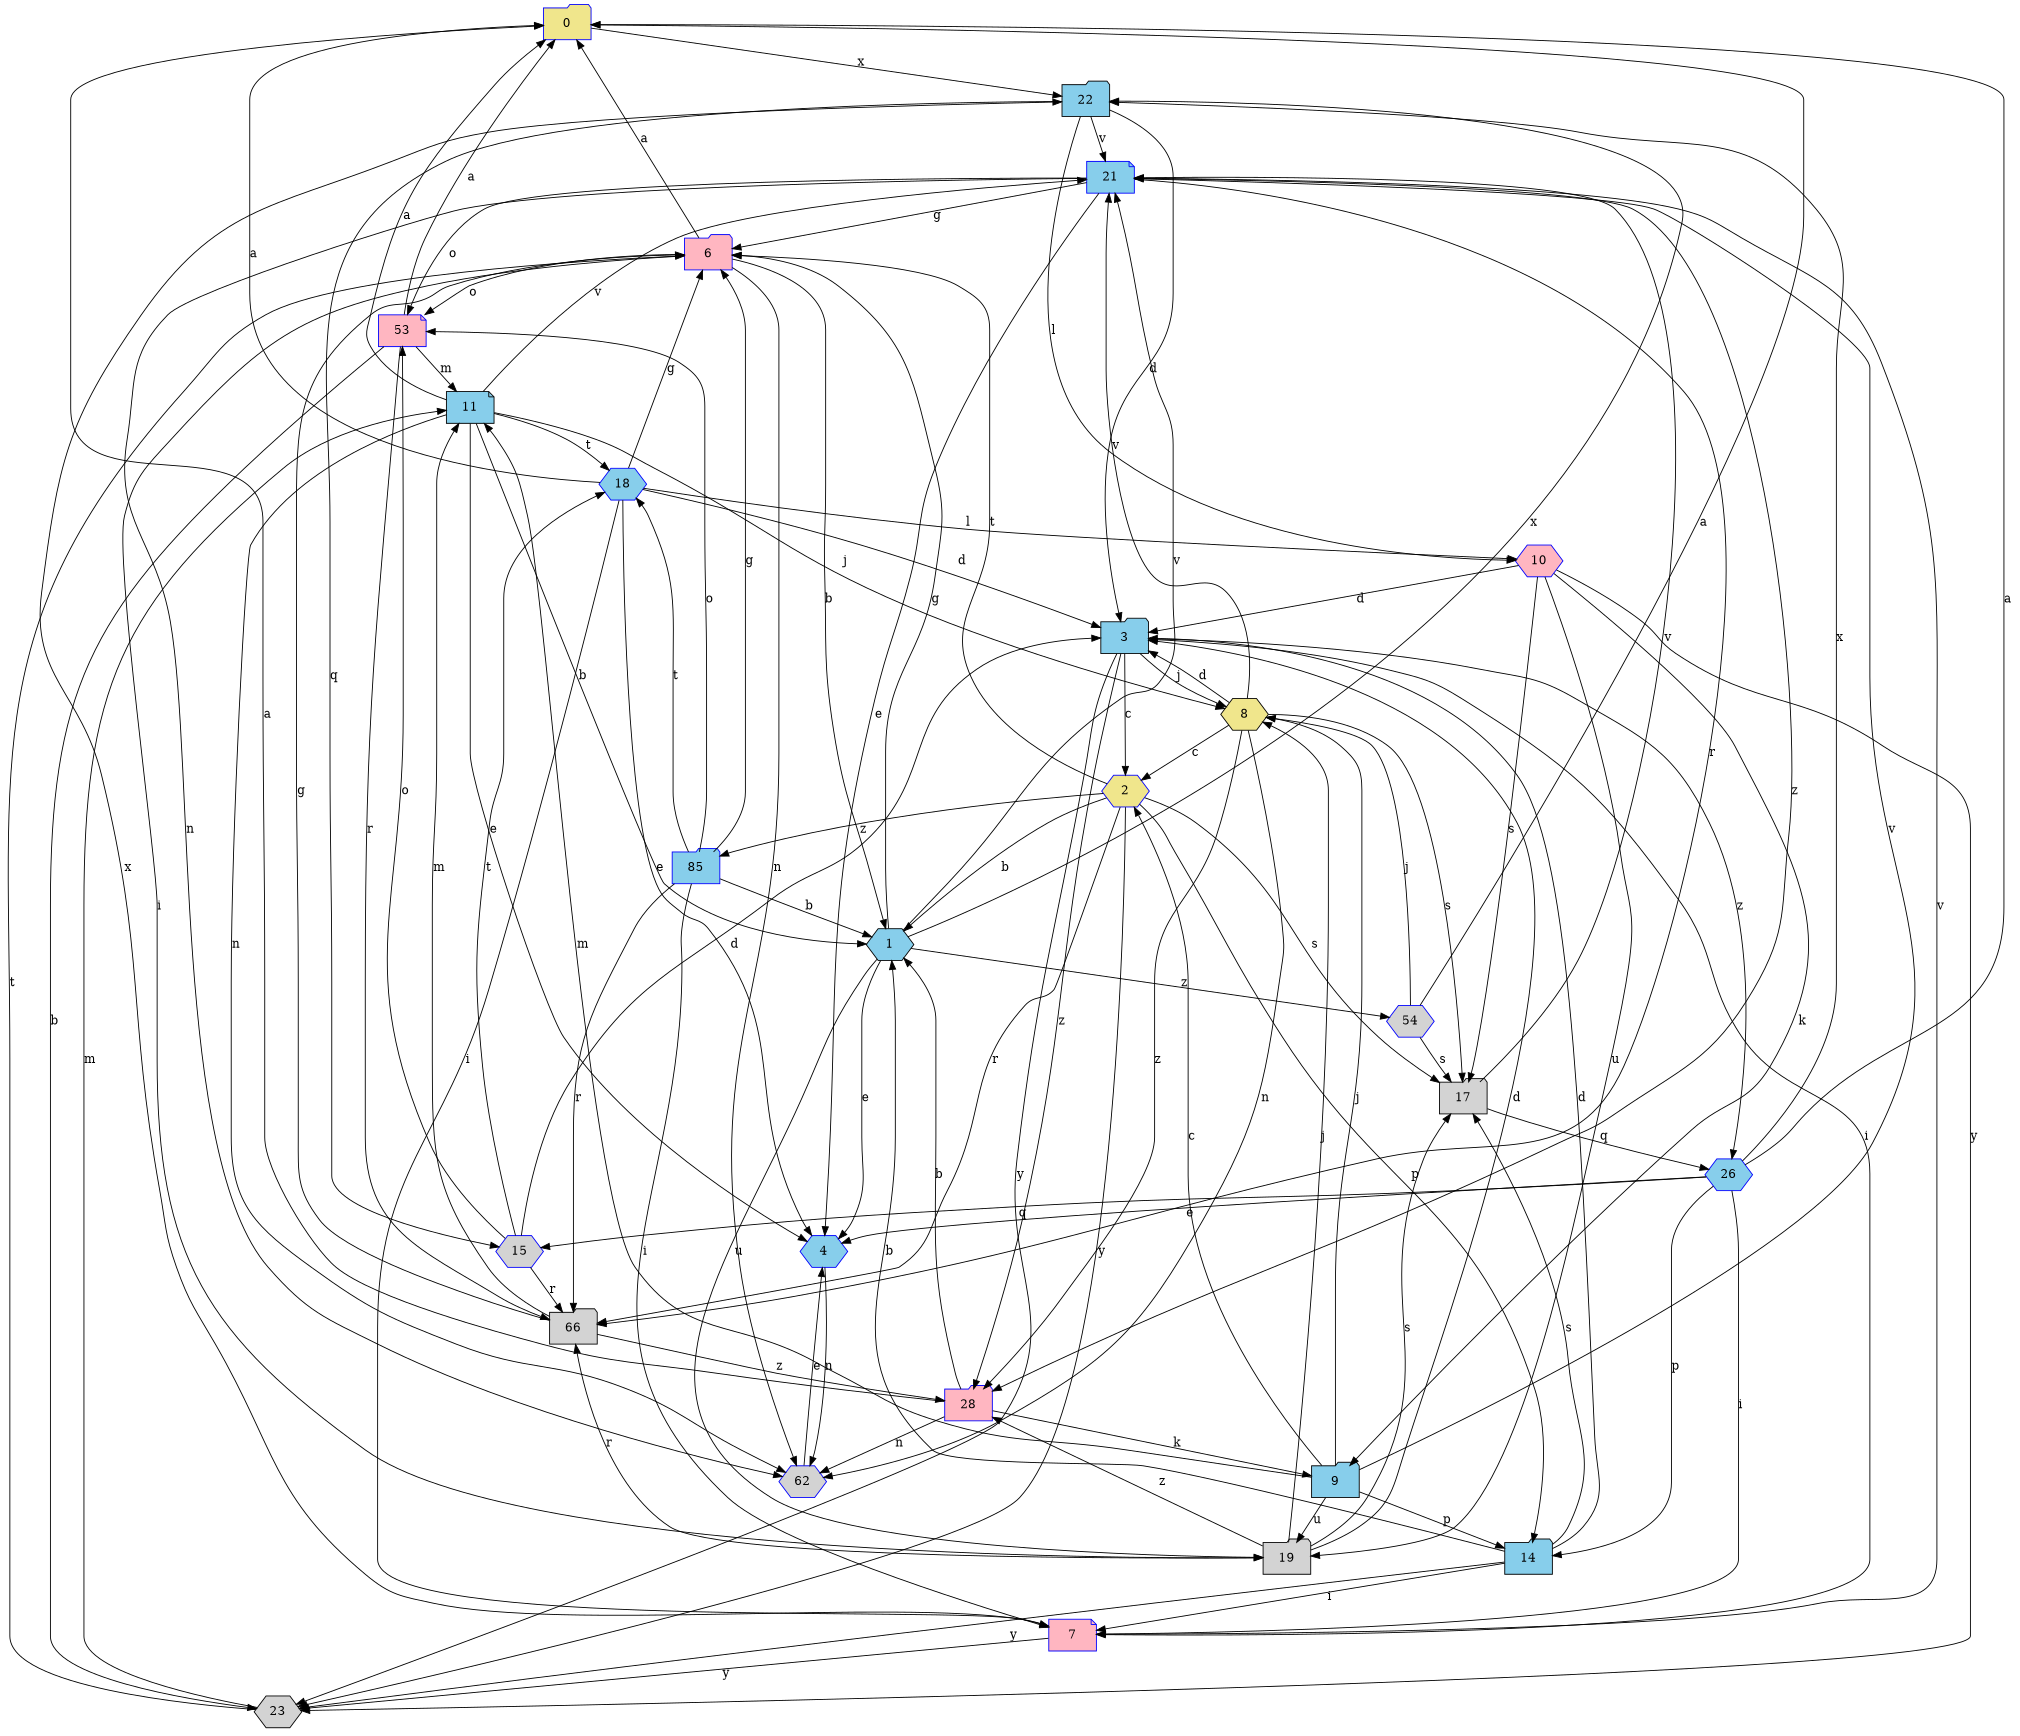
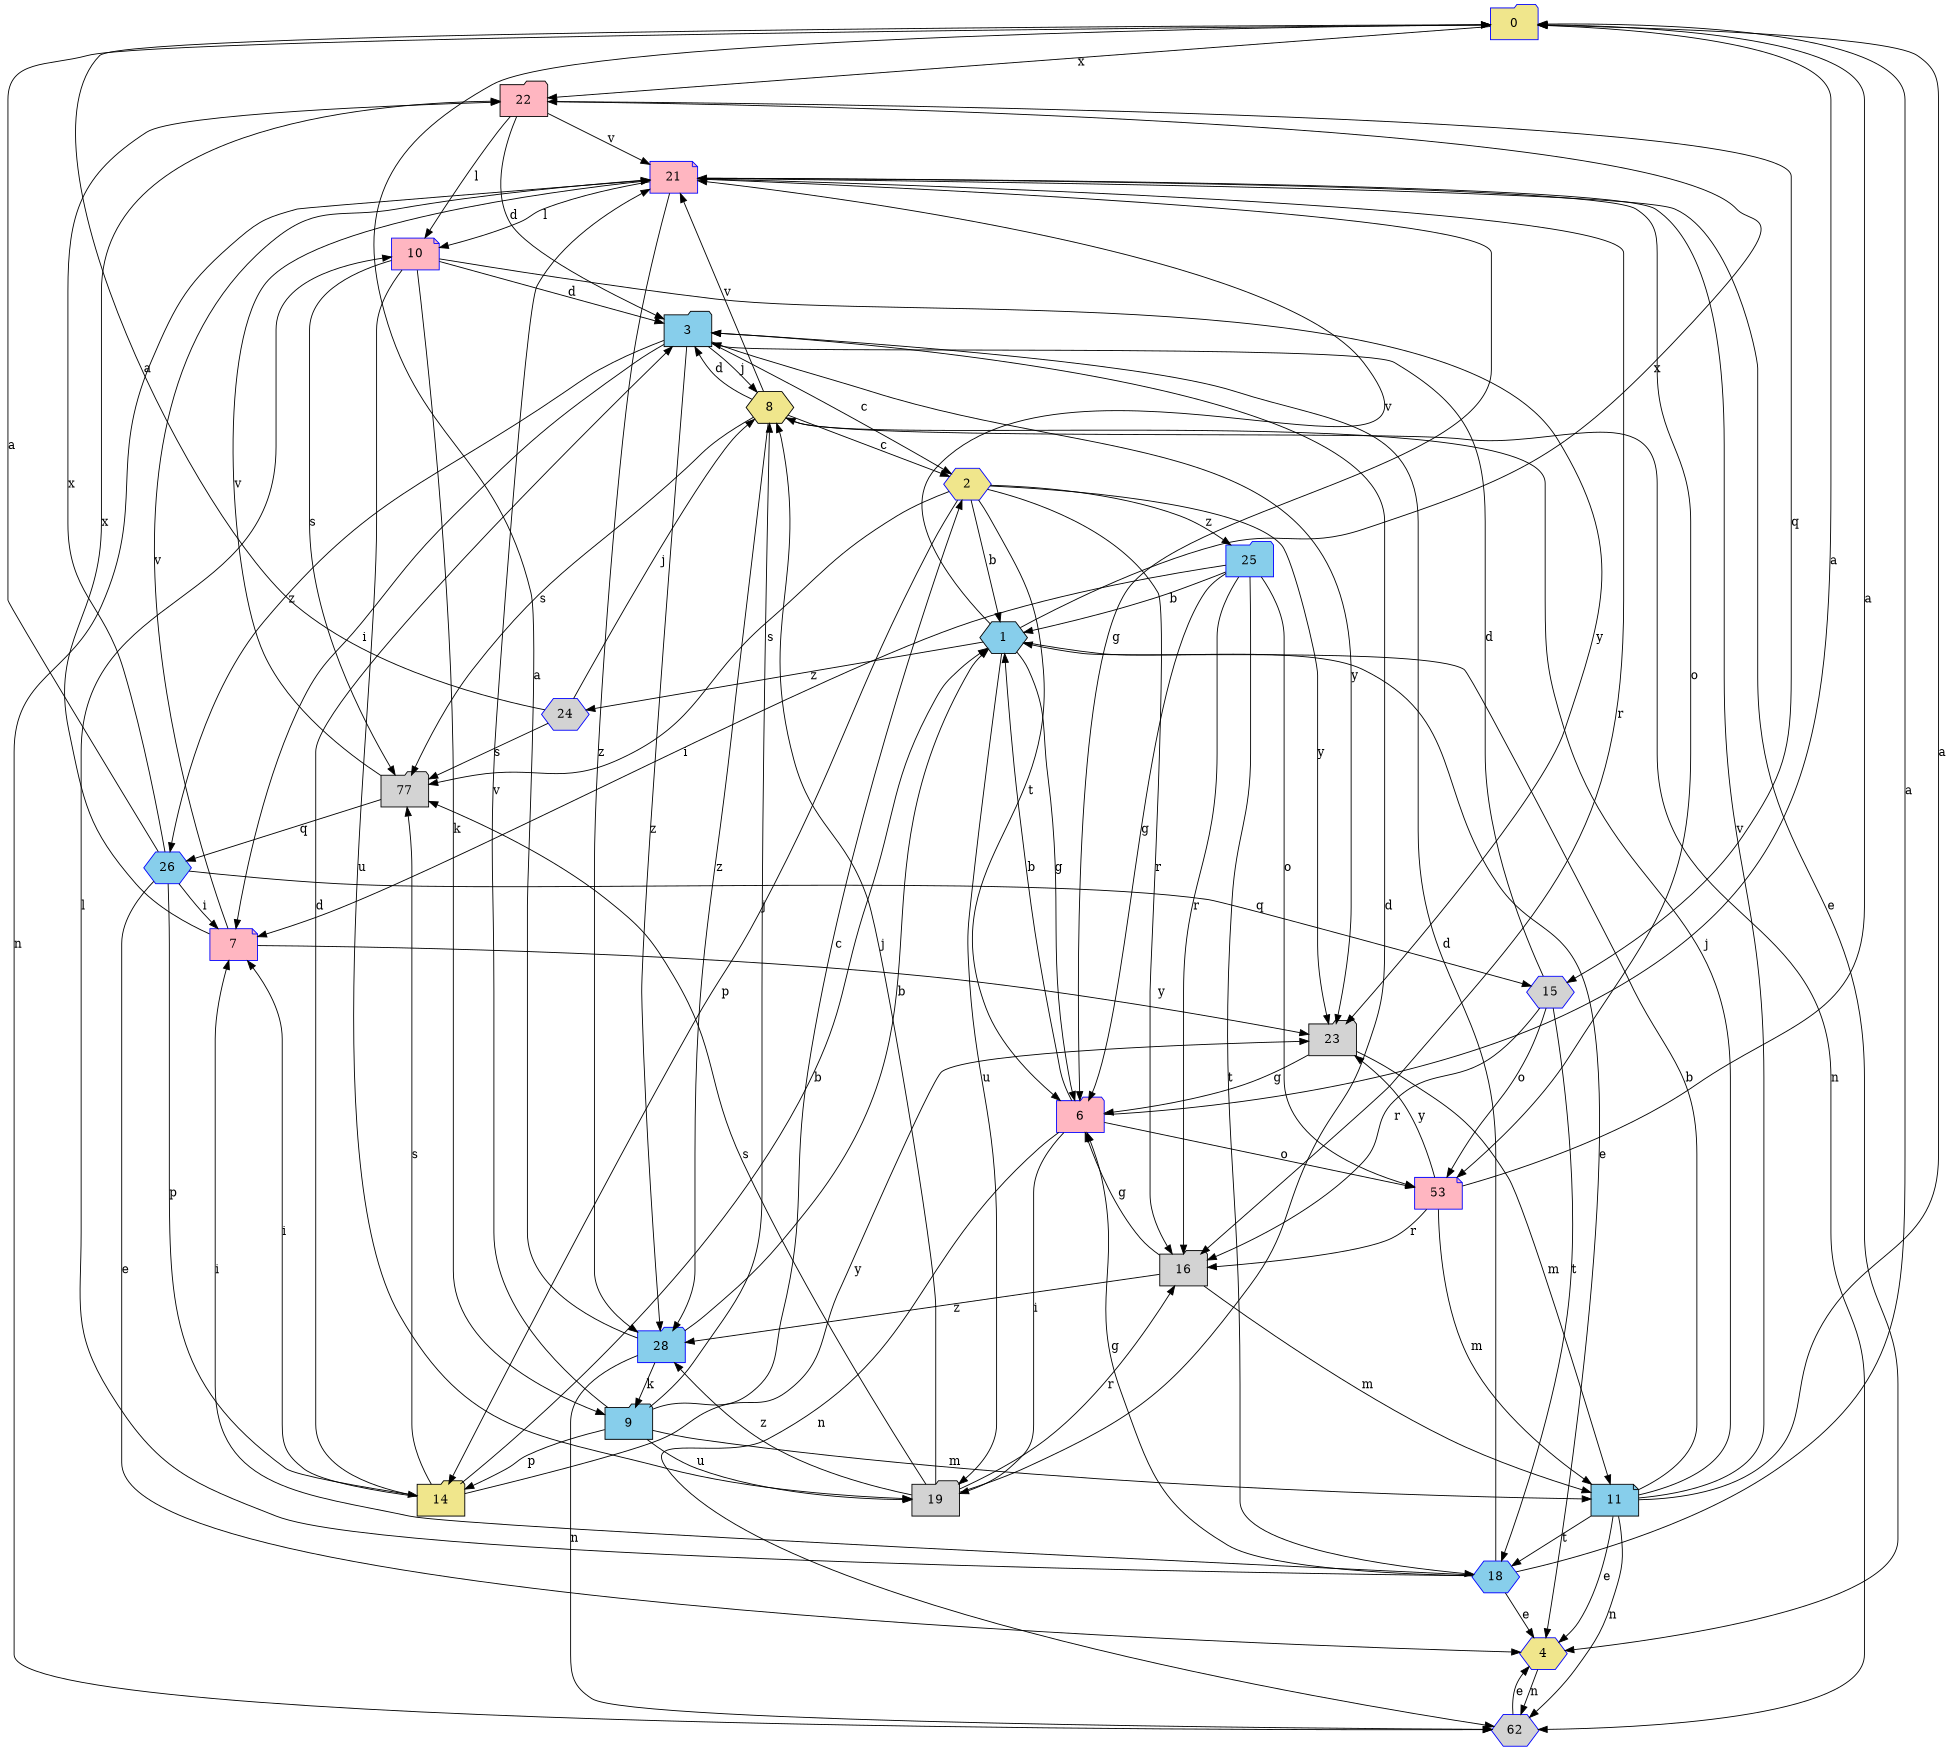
(1086, 101) -> (524, 101)
(1111, 177) -> (674, 177)
none -> (547, 208)
(1539, 561) -> (415, 254)
(696, 868) -> (1250, 561)
(13, 983) -> (1278, 1078)
(55, 1021) -> (1422, 1117)
(1410, 1021) -> (565, 714)
(1463, 1098) -> (405, 791)
(824, 1251) -> (1543, 1654)
(573, 1328) -> (1184, 1270)
(969, 1405) -> (661, 1347)
(1529, 1558) -> (441, 1500)
(278, 1712) -> (1333, 1040)
